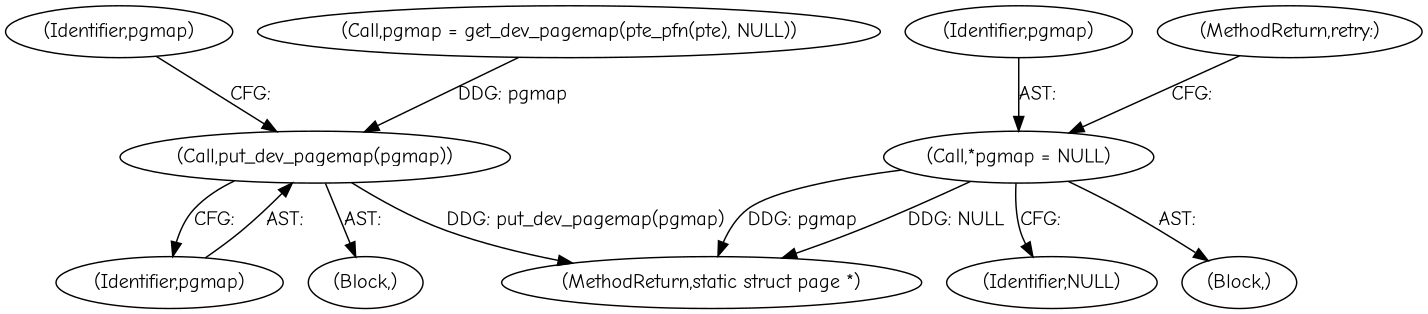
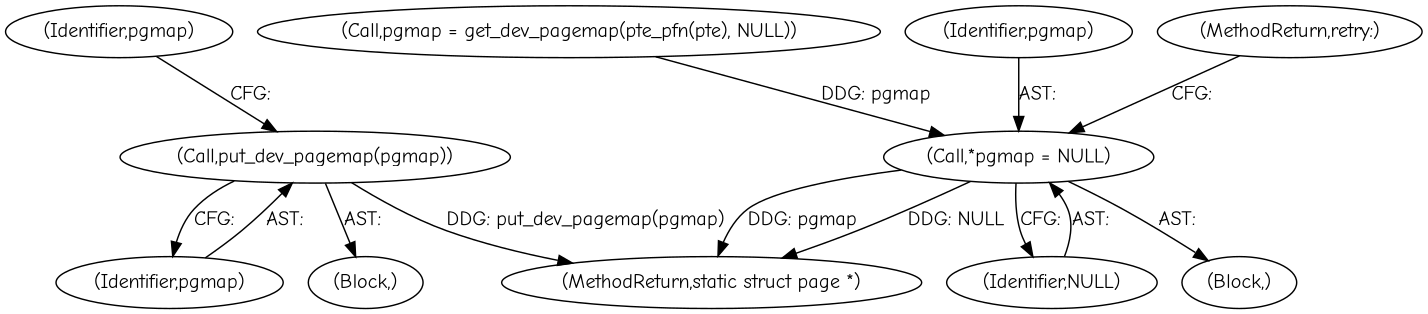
(448, 92) -> (793, 94)
none -> (1071, 224)
